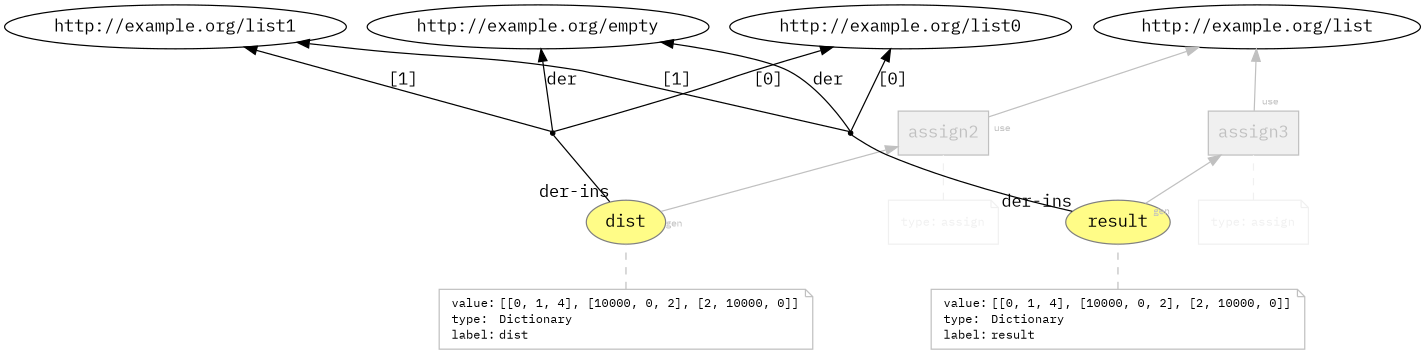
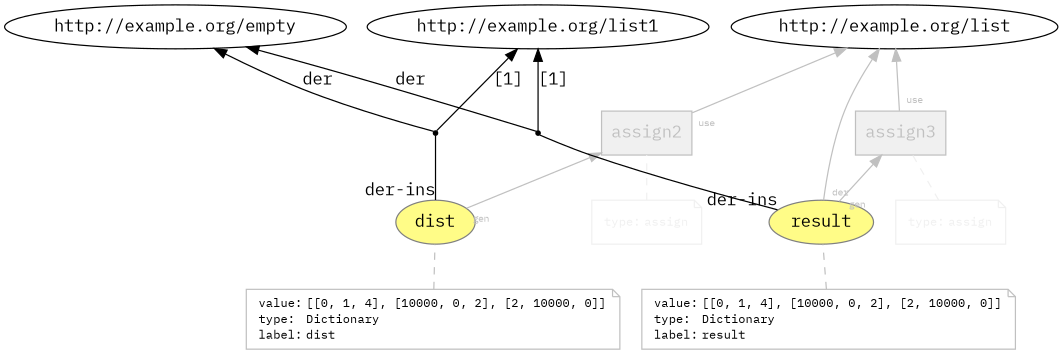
(901, 27) -> none
none -> (839, 126)
